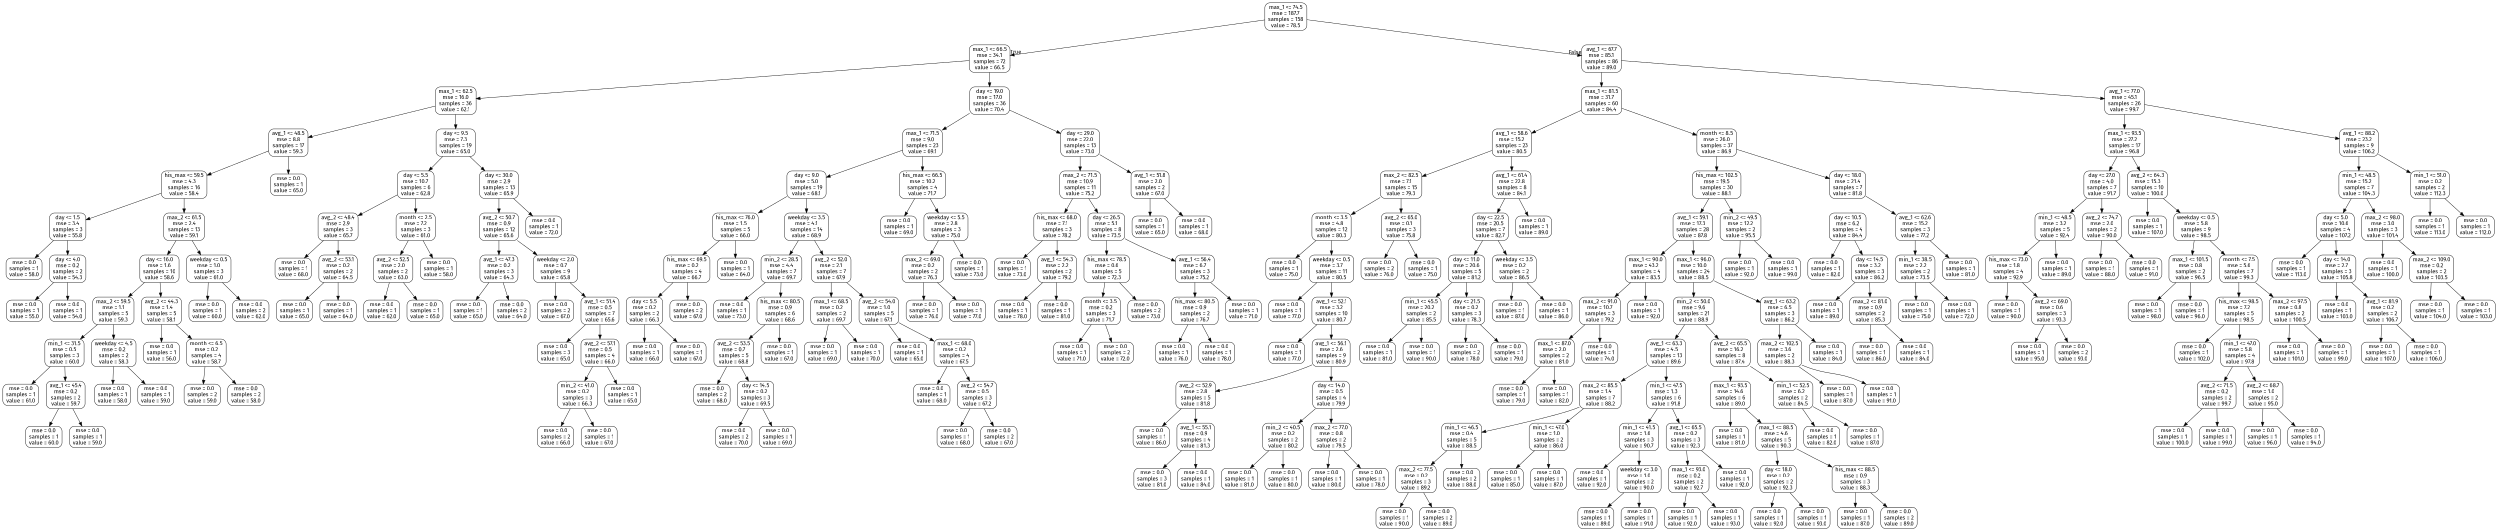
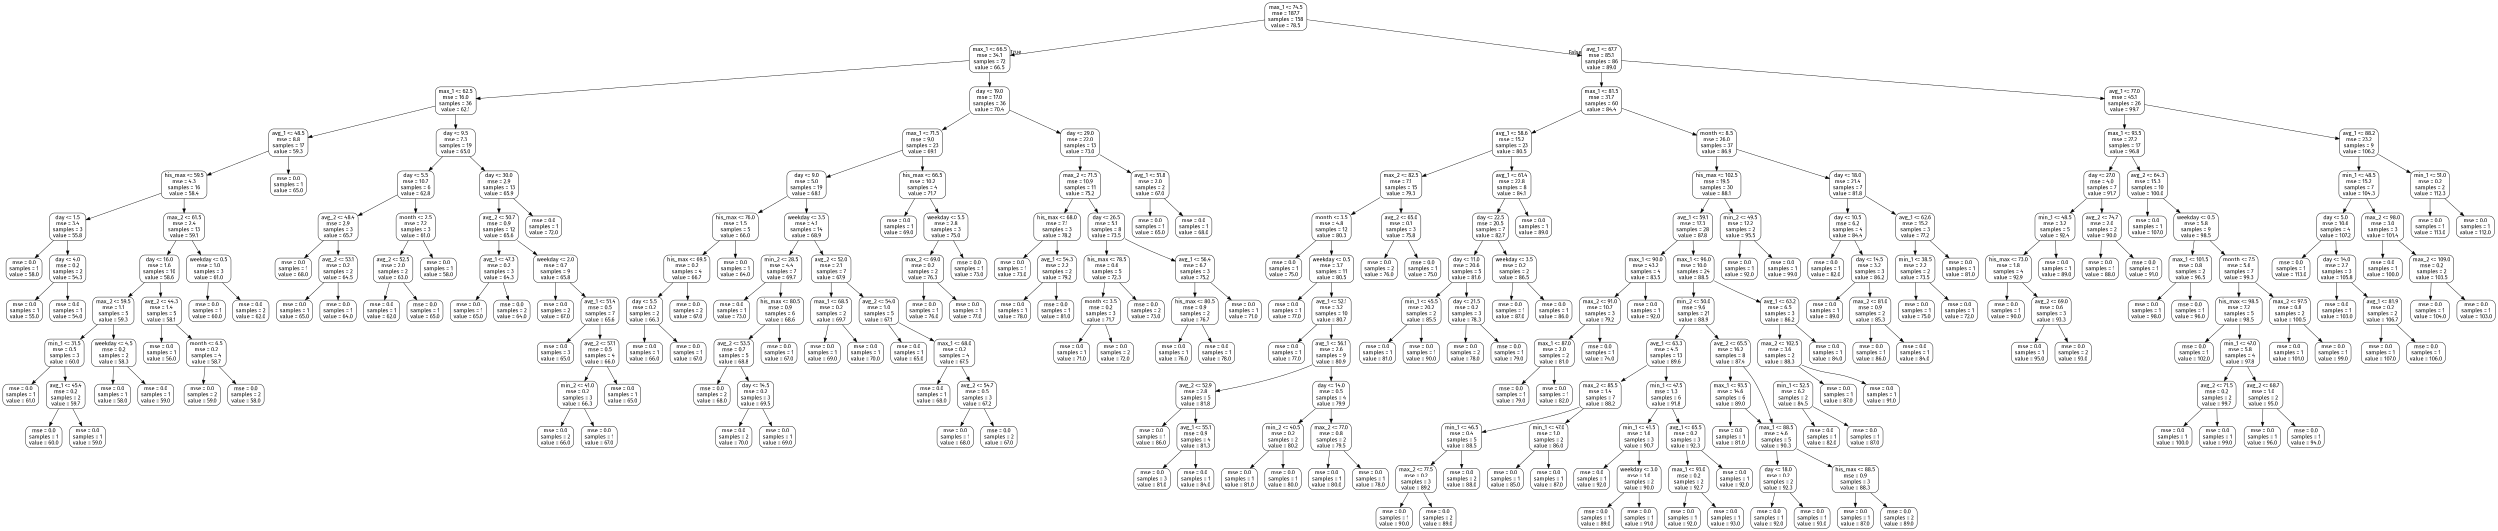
none -> (1848, 204)
(1467, 269) -> (1467, 269)
(1760, 373) -> (1760, 391)
